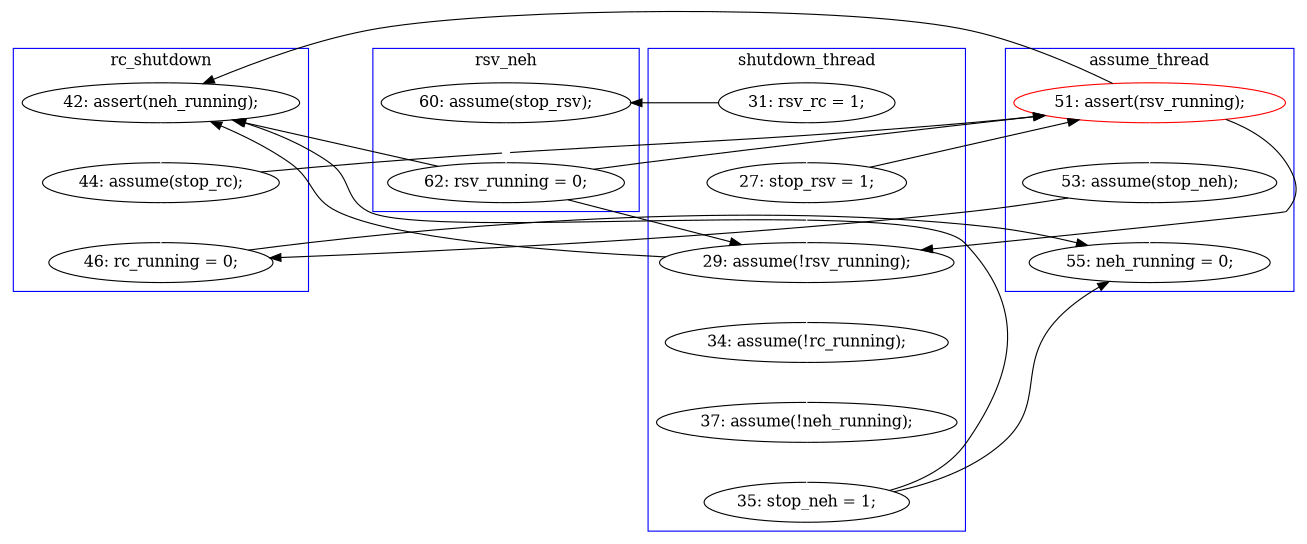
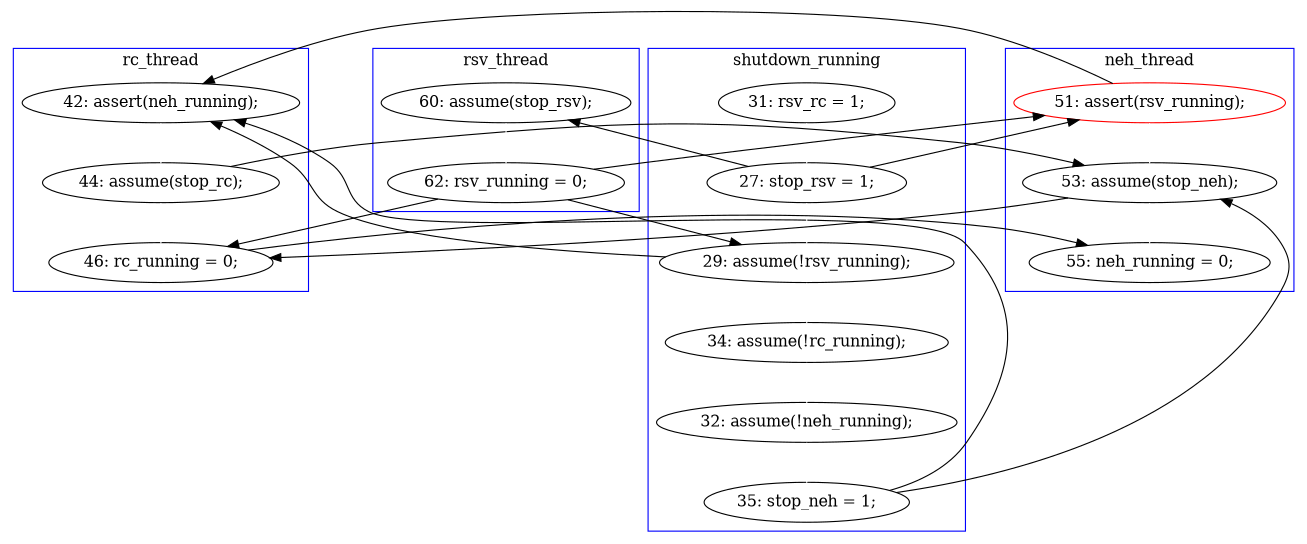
(161, 61) -> (161, 61)
(506, 61) -> (506, 61)
(807, 61) -> (807, 61)
(1150, 61) -> (1150, 61)
(680, 103) -> (664, 145)
(341, 144) -> (338, 222)
(628, 146) -> (631, 125)
(1174, 224) -> none
(1024, 414) -> (1163, 406)
(807, 422) -> (807, 422)
